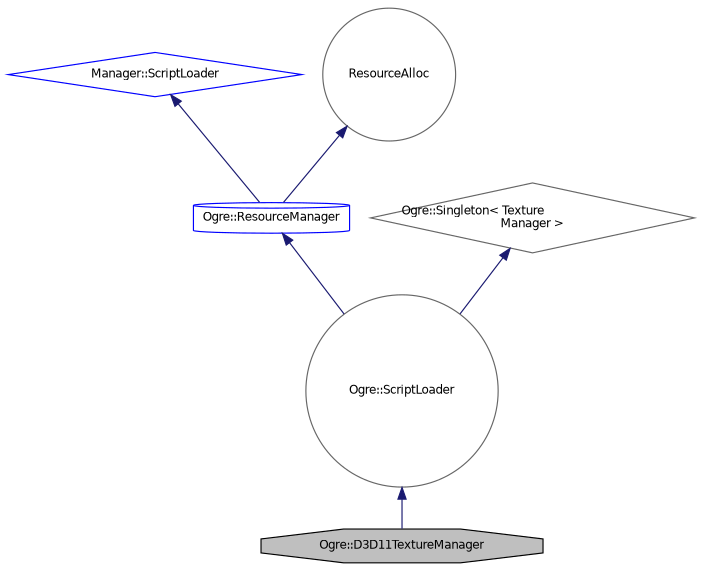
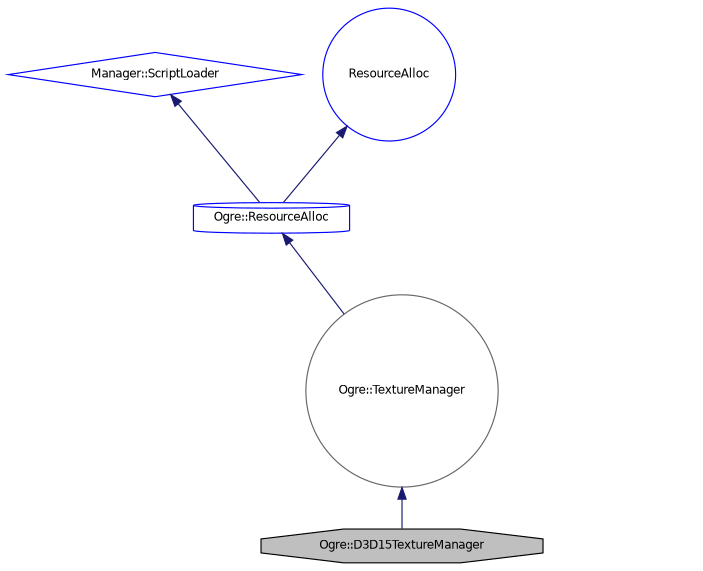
(389, 75) -> (389, 75)
(272, 218) -> (272, 218)
(533, 218) -> none
(402, 391) -> (402, 391)
(402, 546) -> (402, 546)
